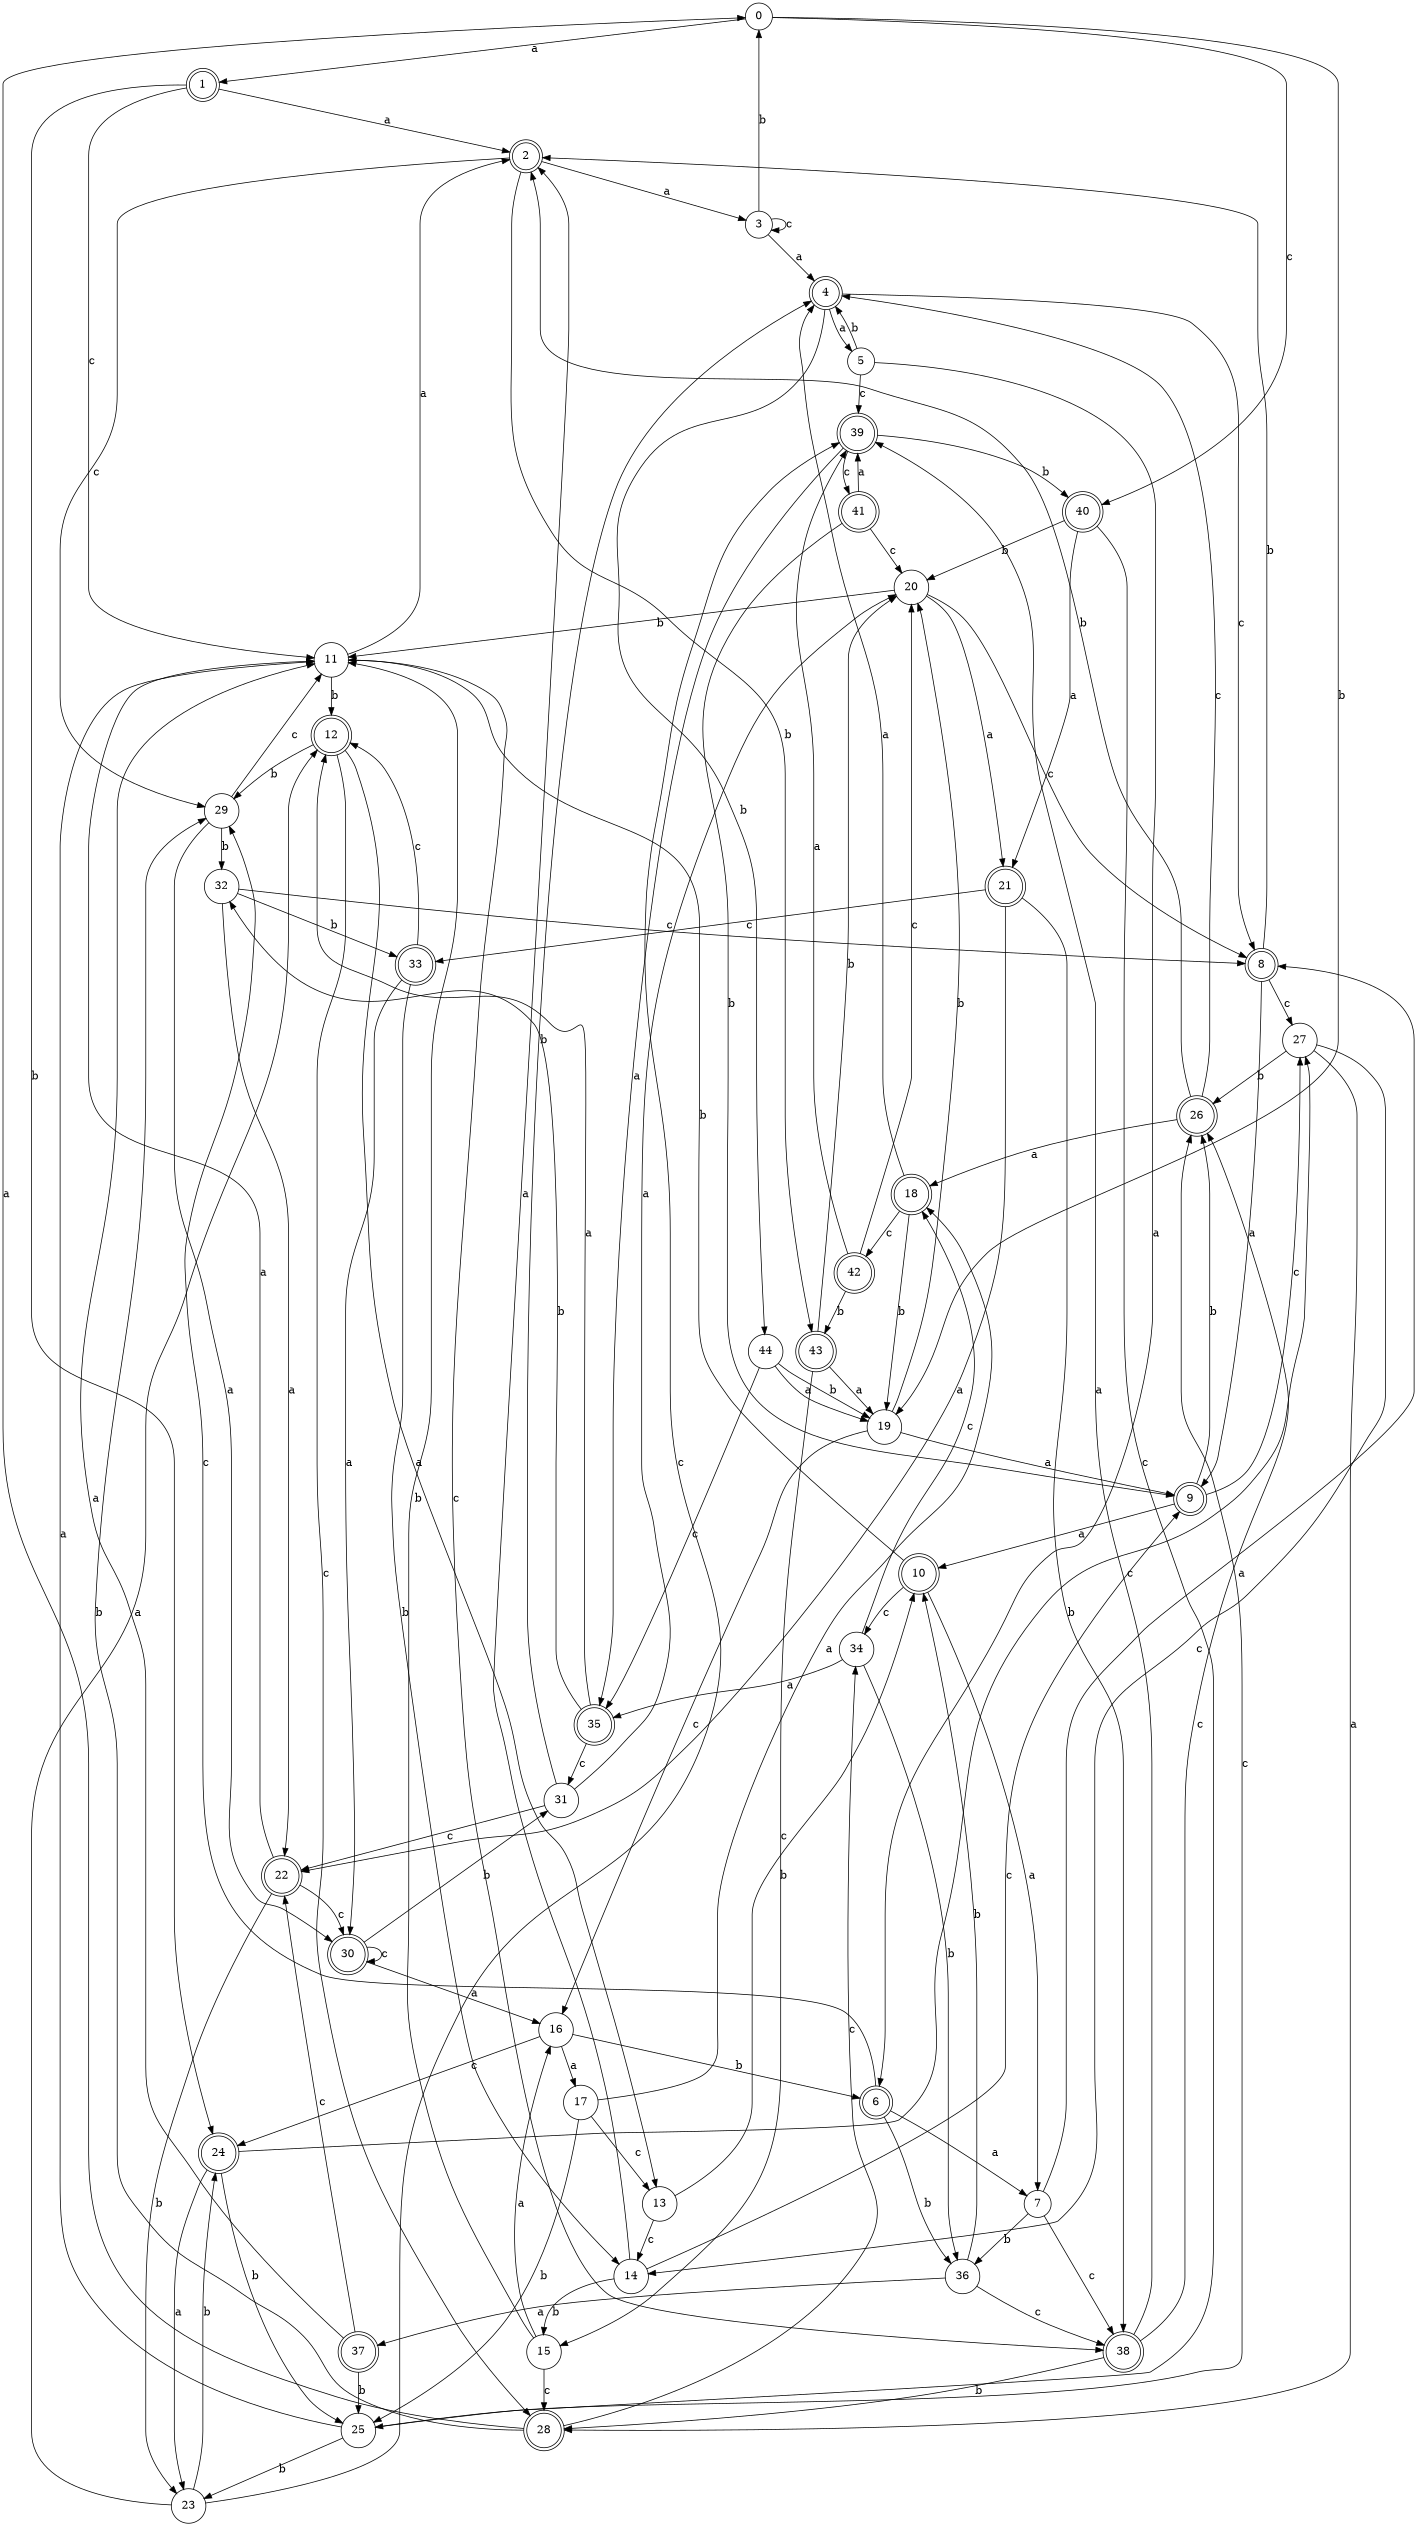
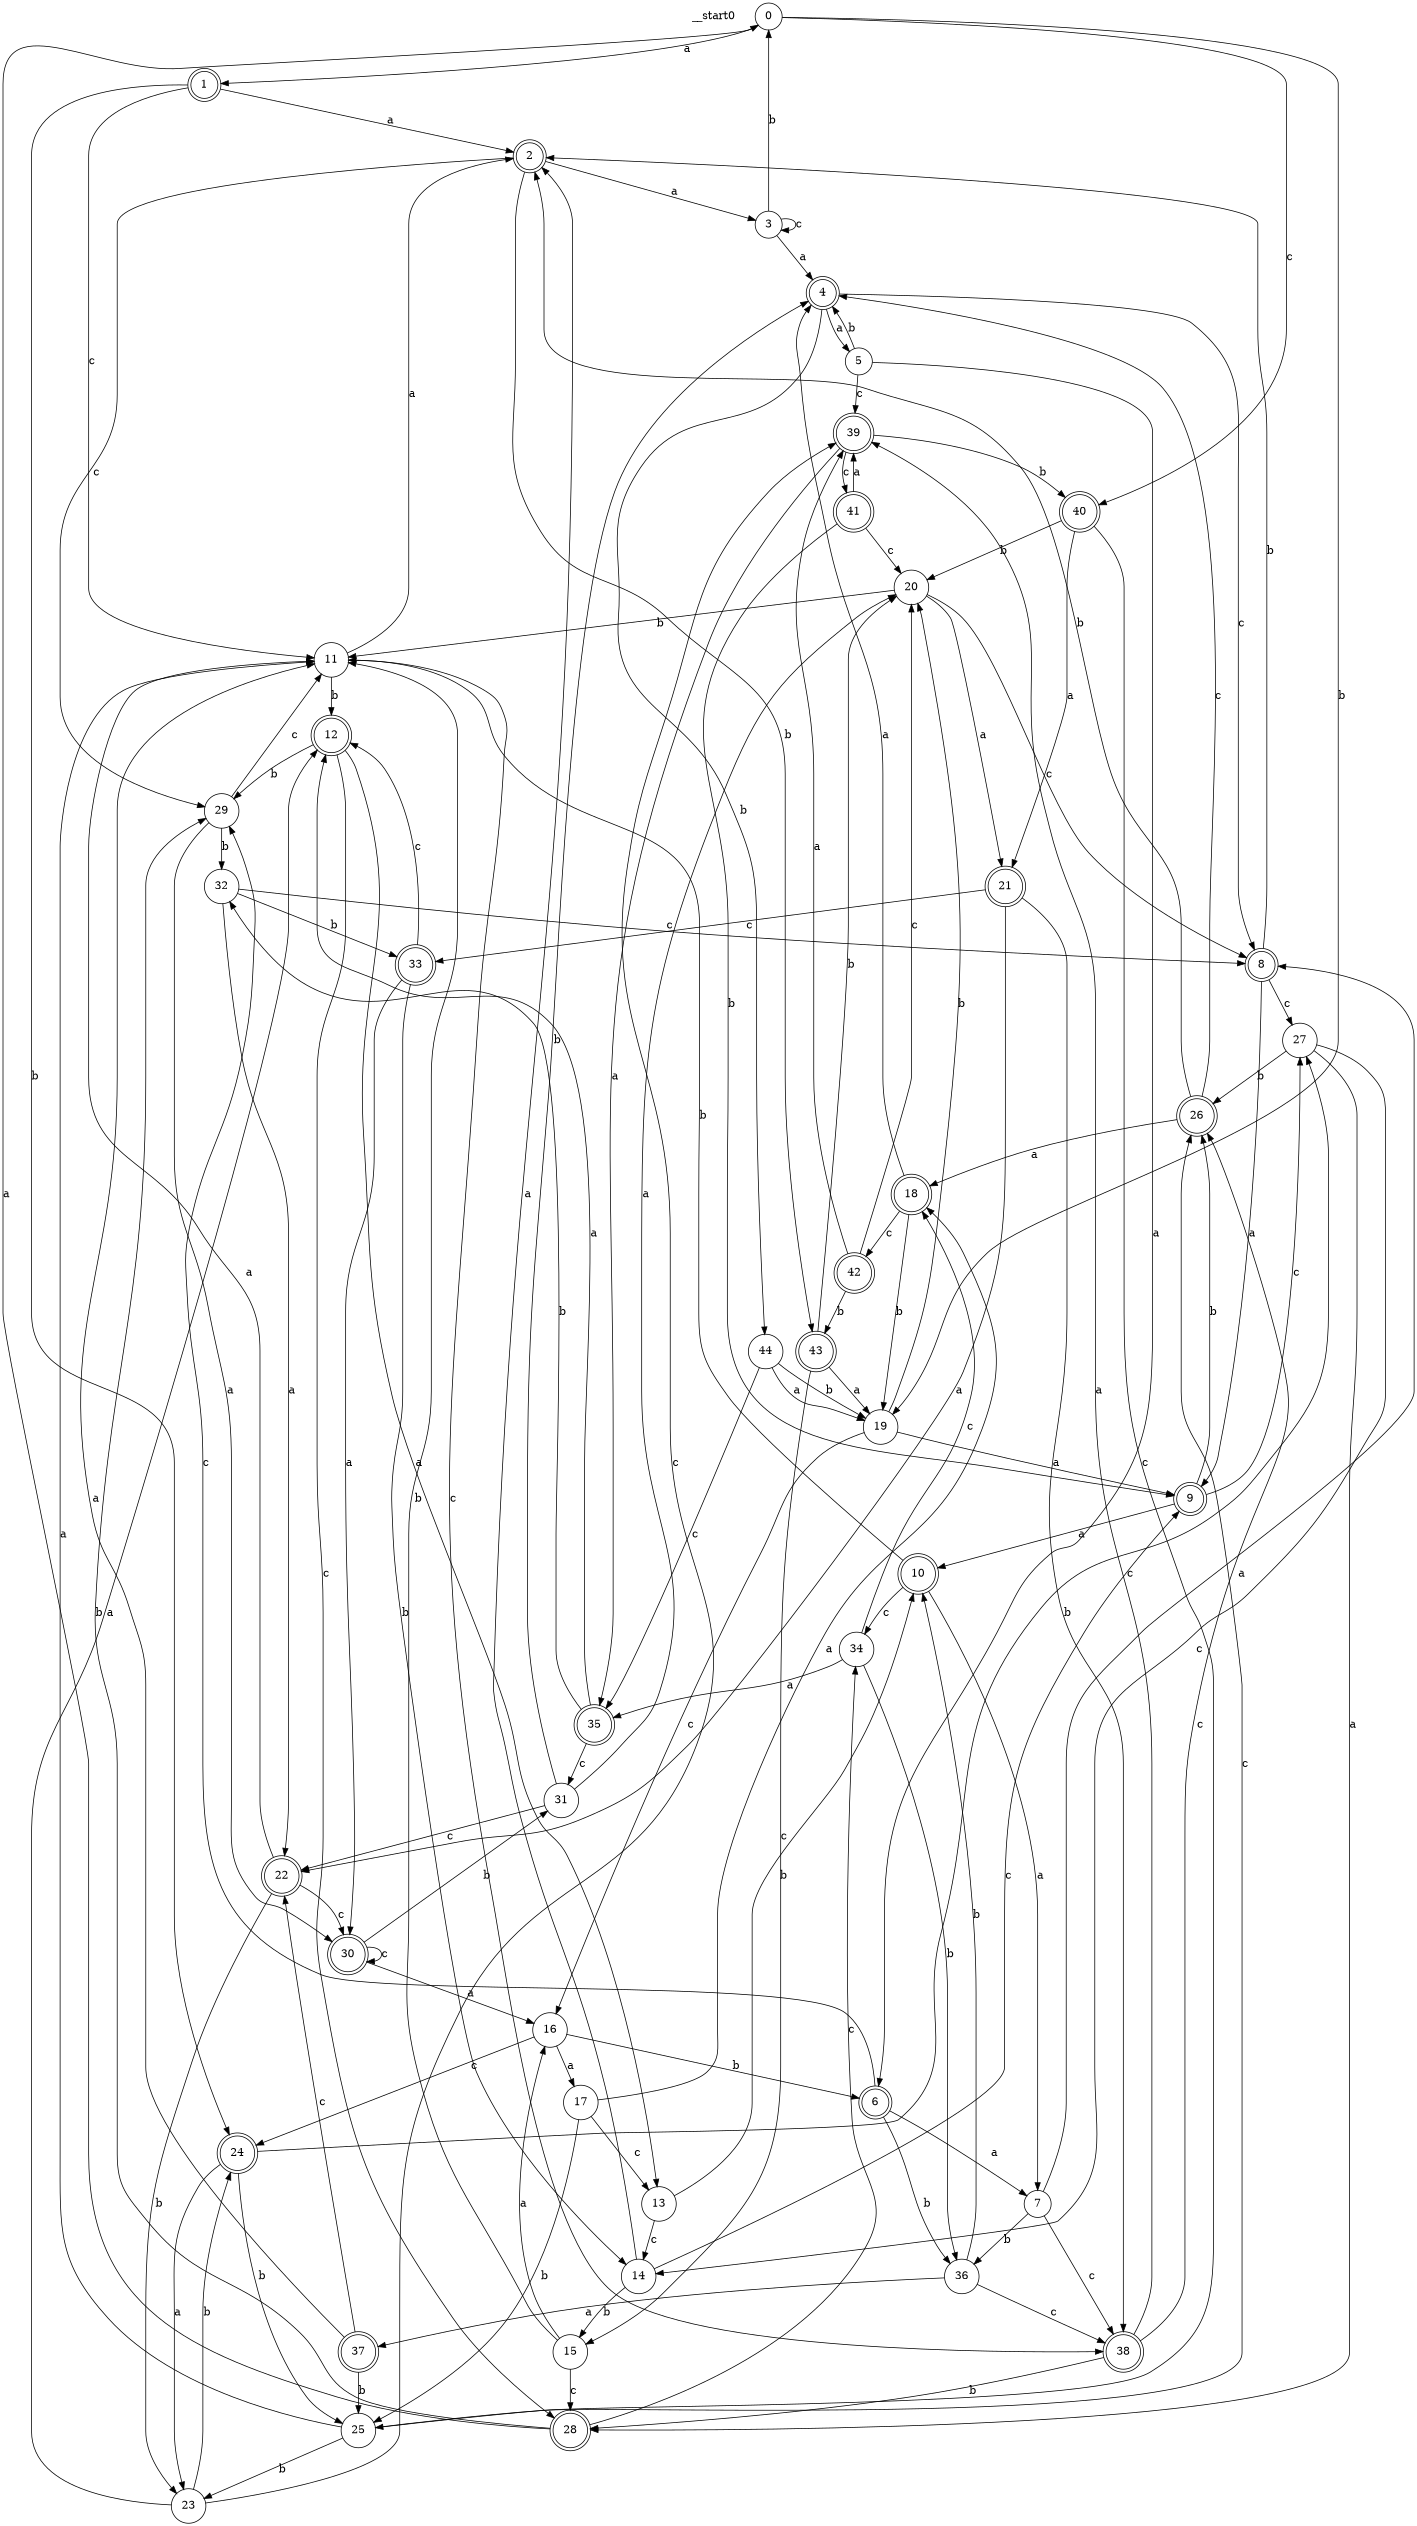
none -> (714, 17)
